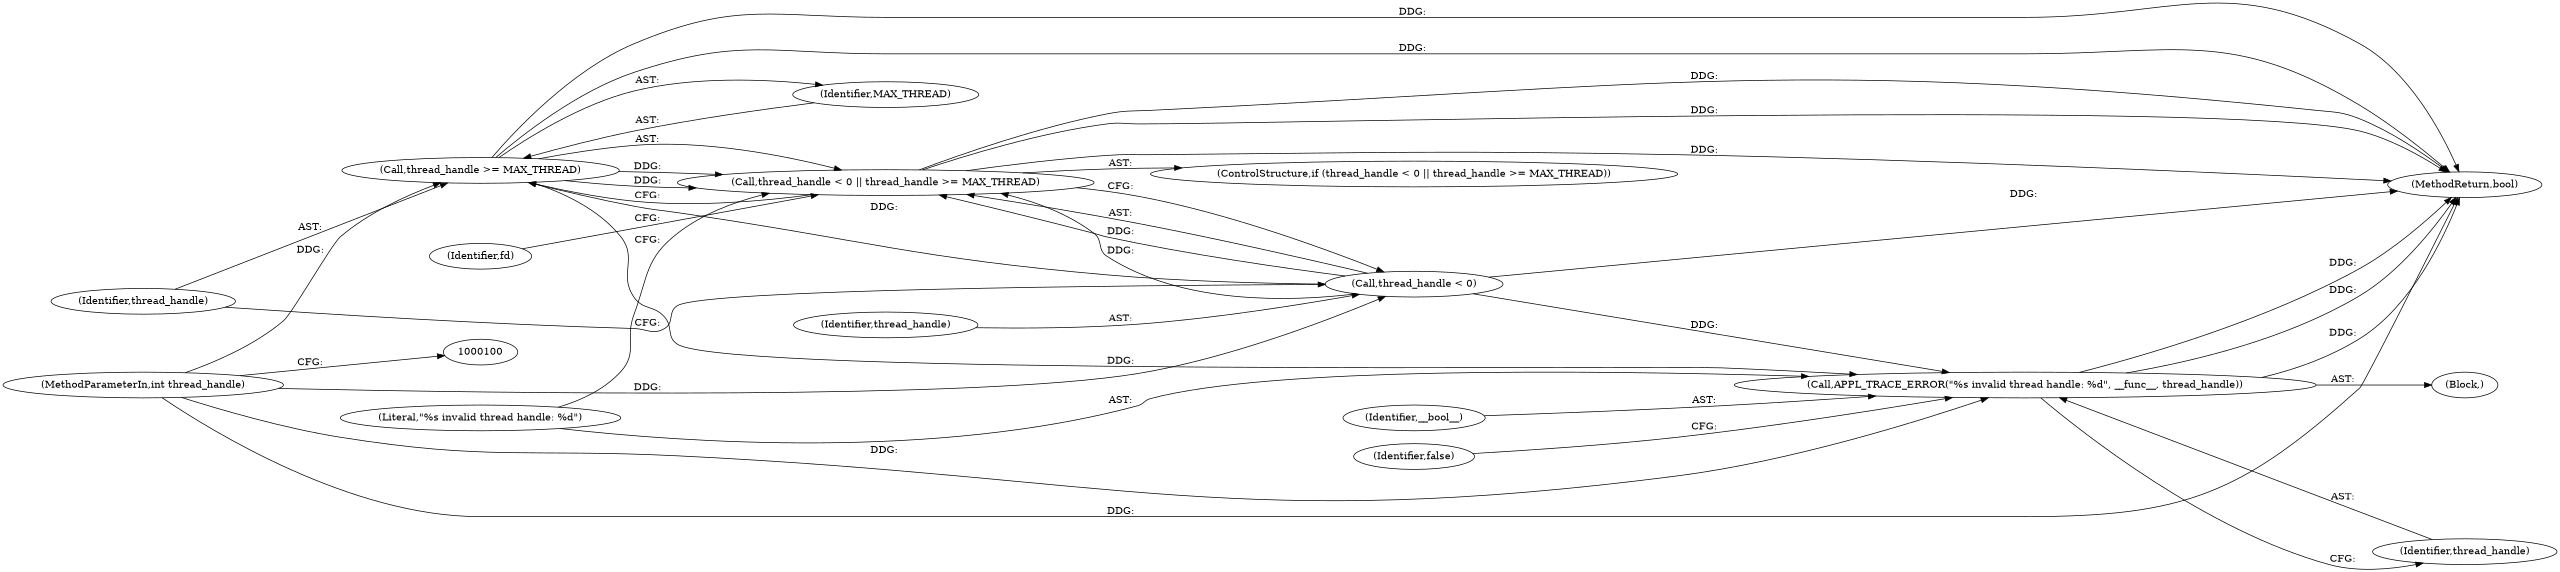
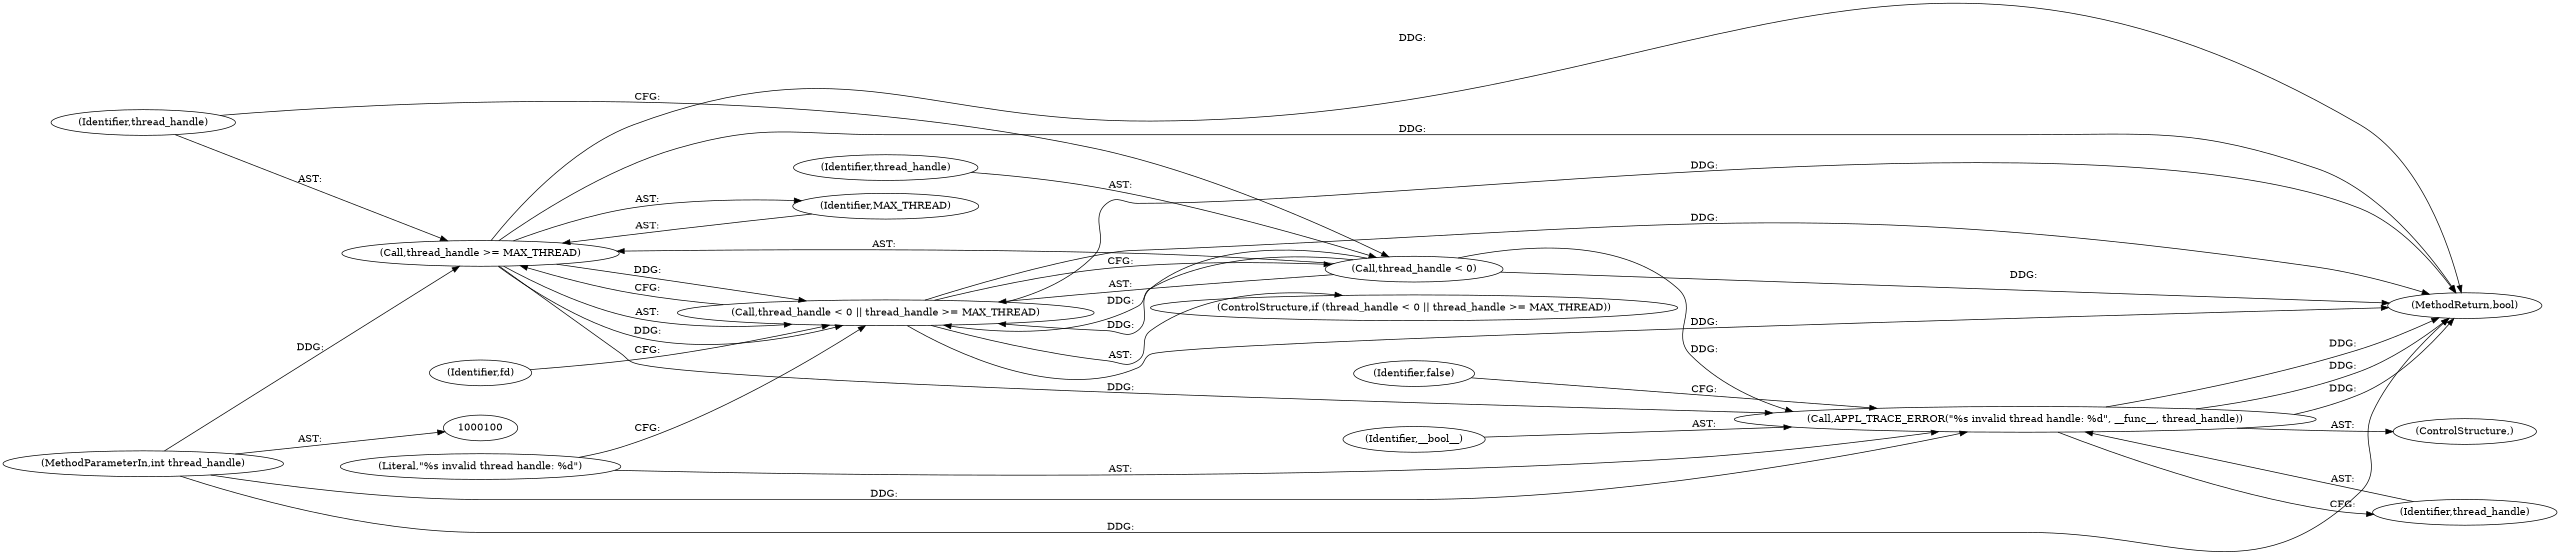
(886, 207) -> (886, 244)
(312, 362) -> (312, 439)
(2465, 385) -> (2465, 432)
(835, 392) -> none
